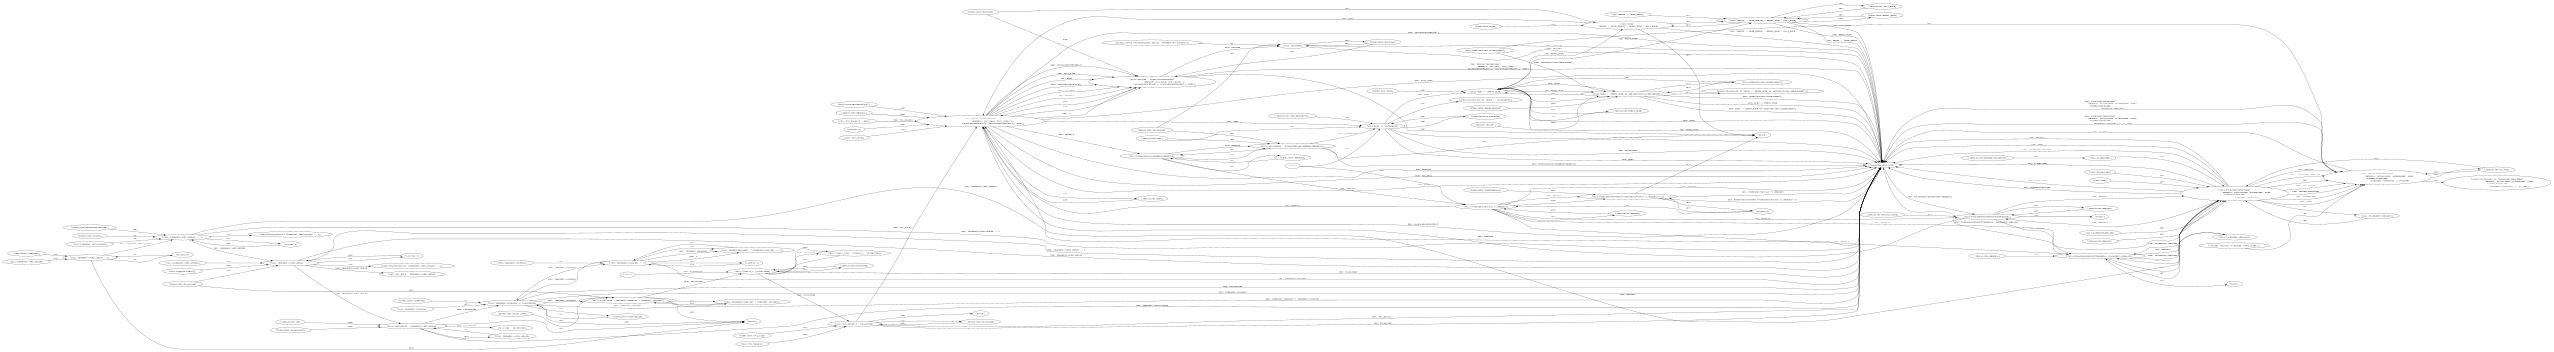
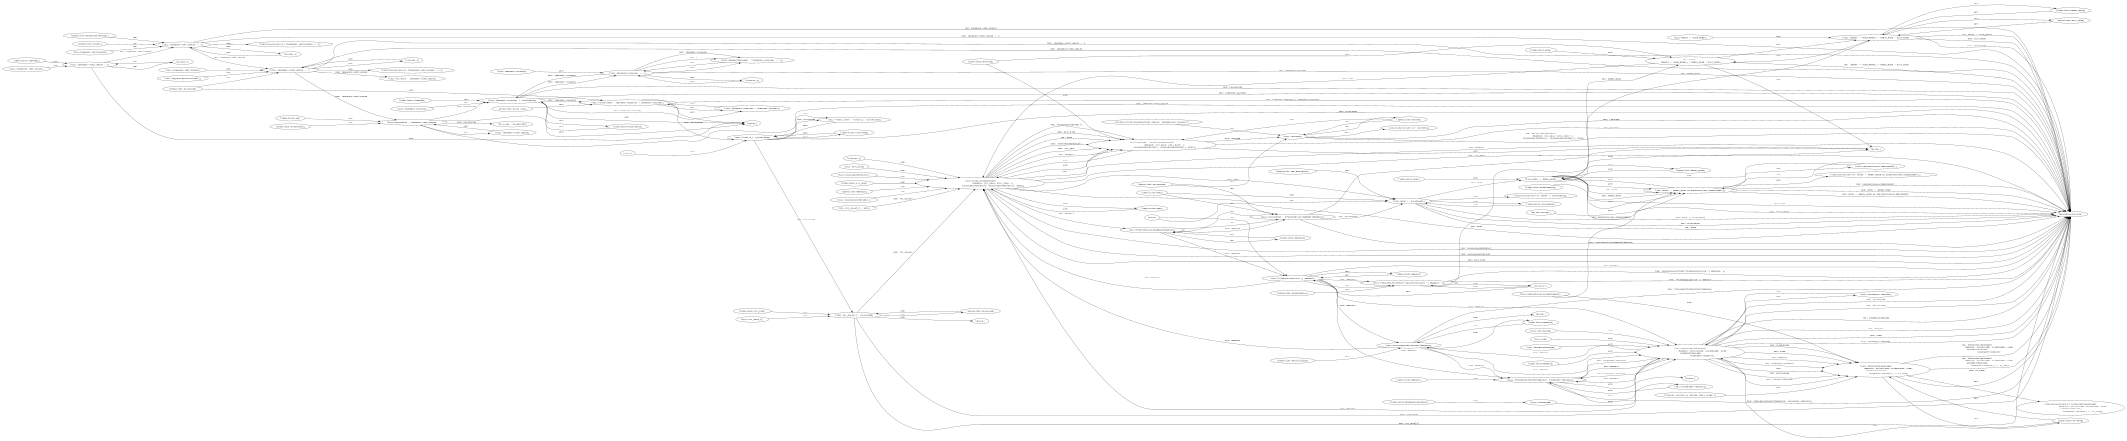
none -> (1409, 128)
none -> (854, 183)
none -> (854, 200)
(1921, 202) -> (1751, 290)
(183, 271) -> (183, 78)
(693, 272) -> (693, 152)
